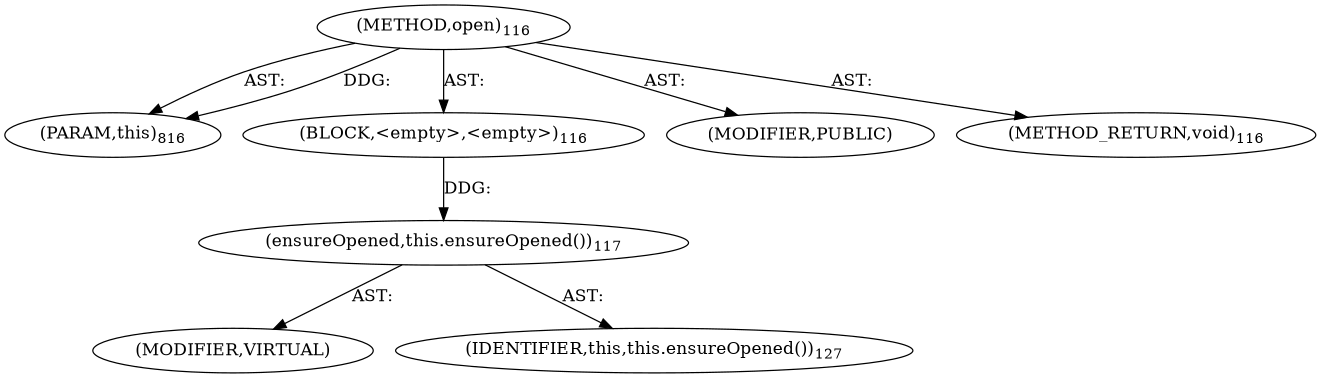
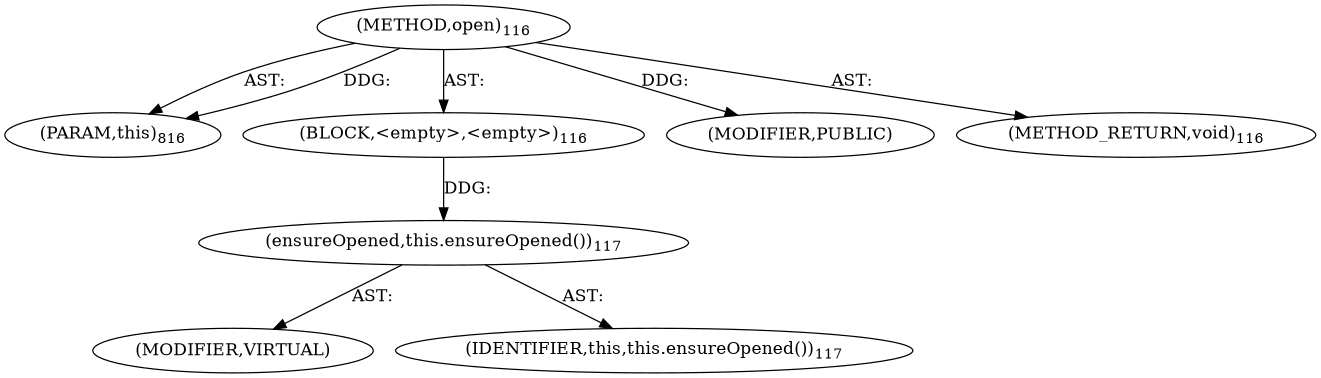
(668, 81) -> (668, 81)
(829, 349) -> (829, 349)
